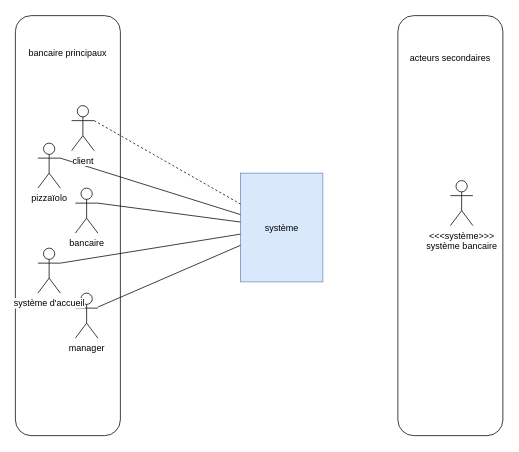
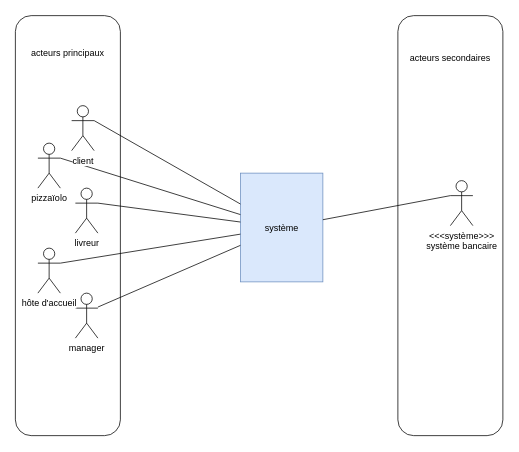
(167, 162) -> (167, 162)
none -> (386, 208)
(68, 225) -> (68, 225)
(87, 244) -> (87, 244)
(50, 304) -> (50, 304)
